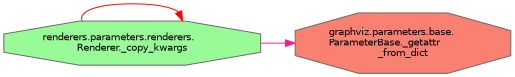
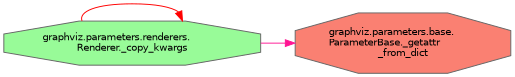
(132, 43) -> (132, 43)
